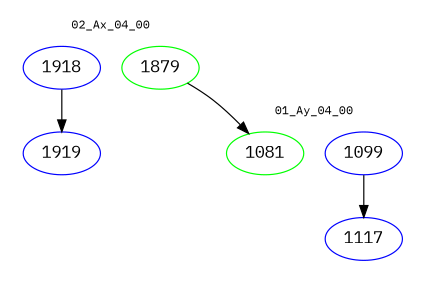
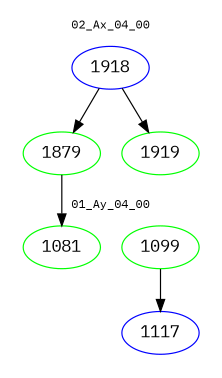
none -> (89, 105)
(62, 153) -> (160, 153)
(364, 153) -> (160, 247)
